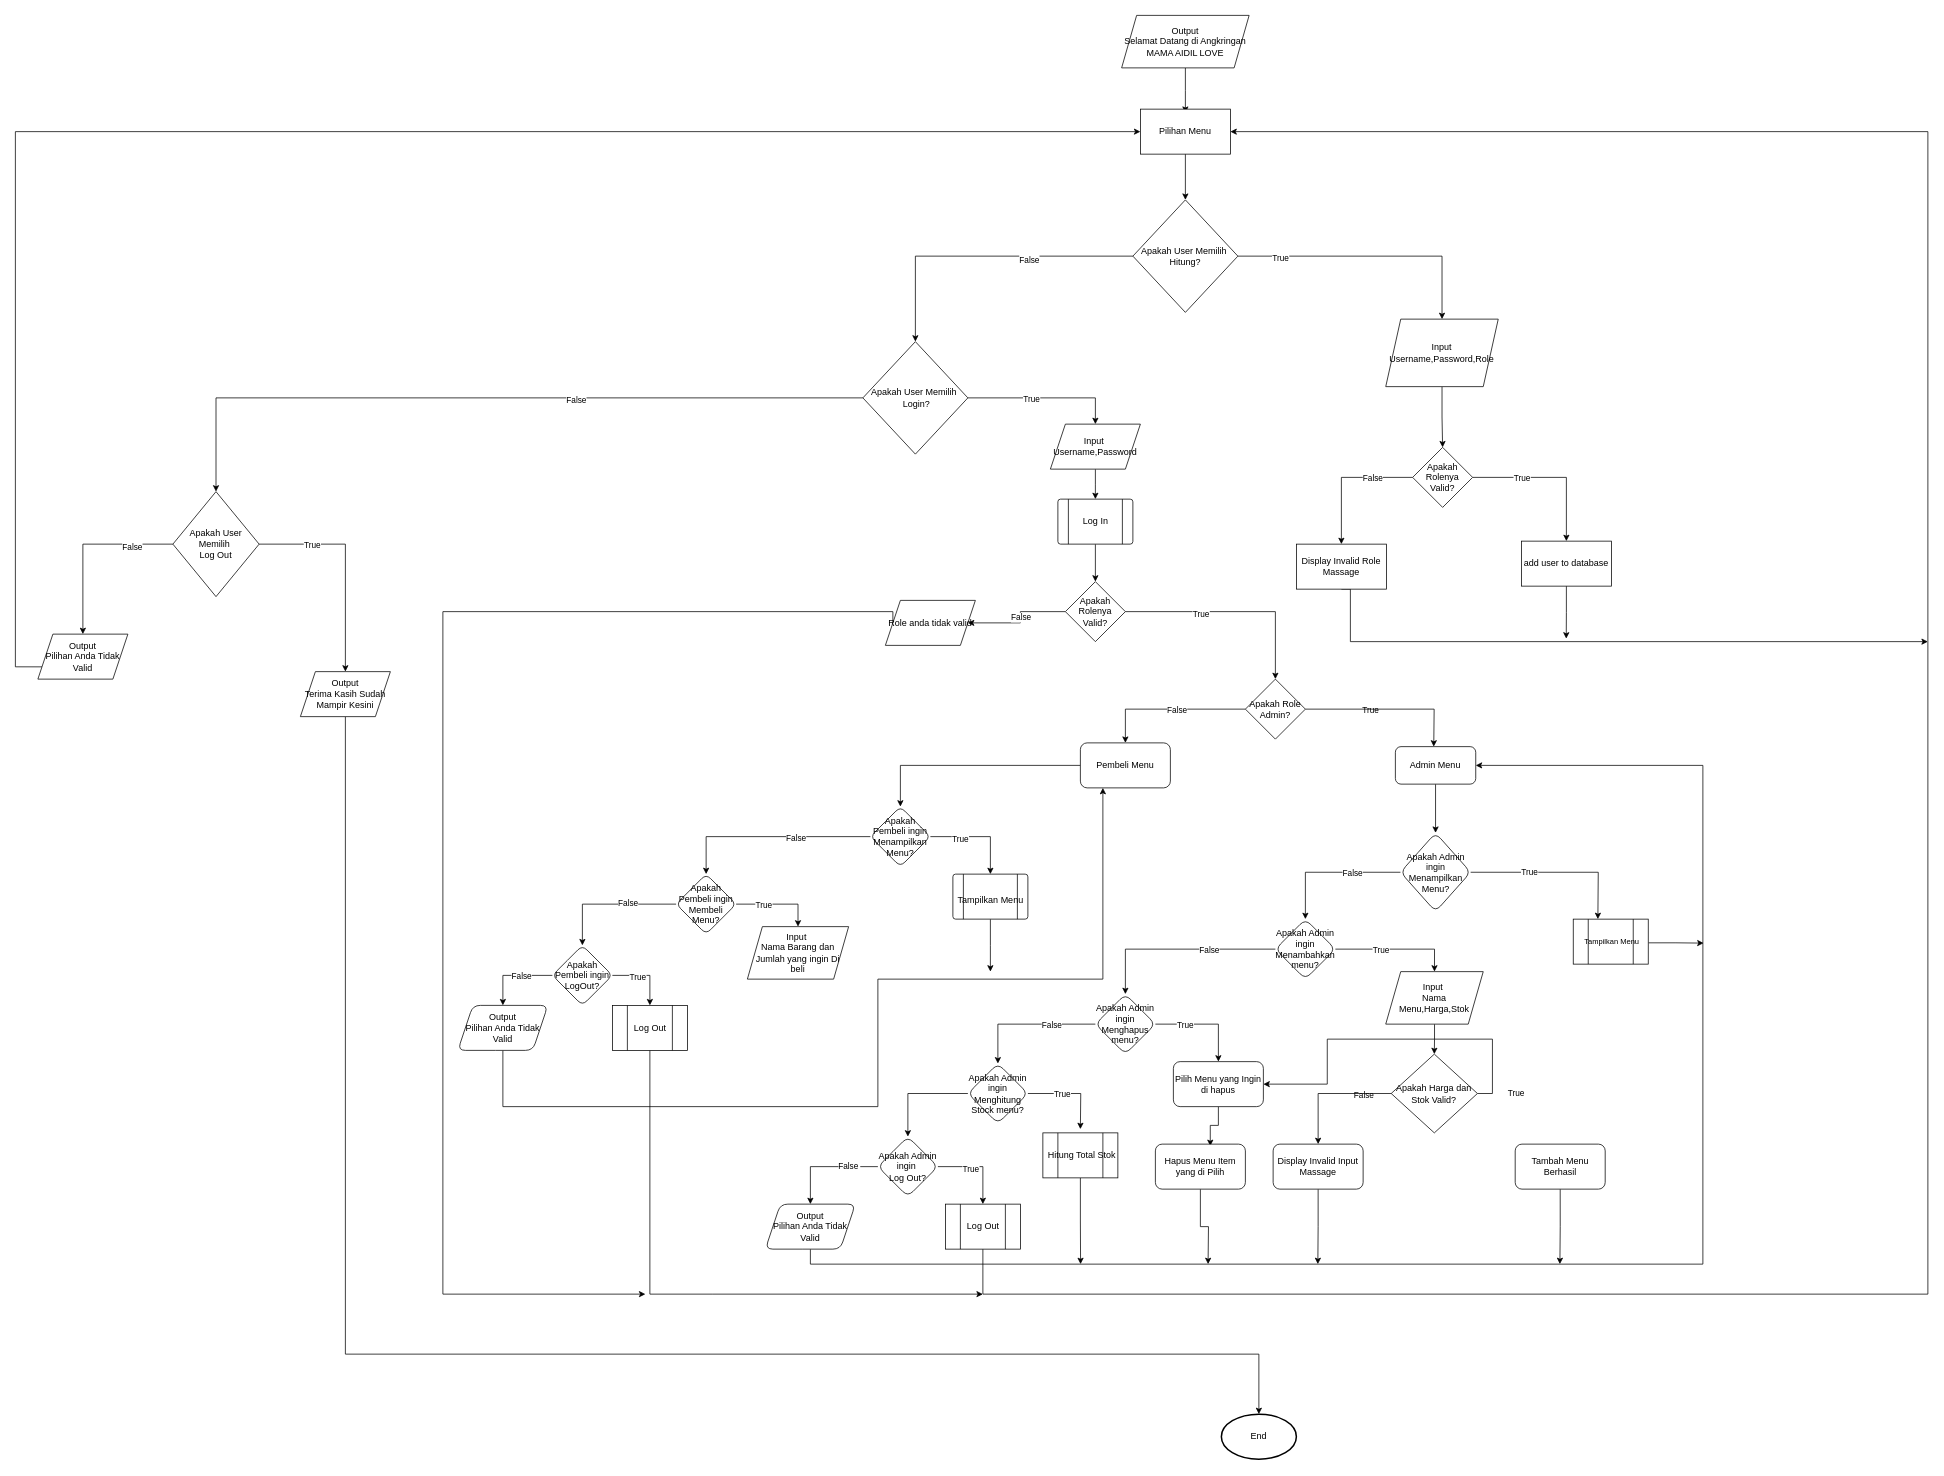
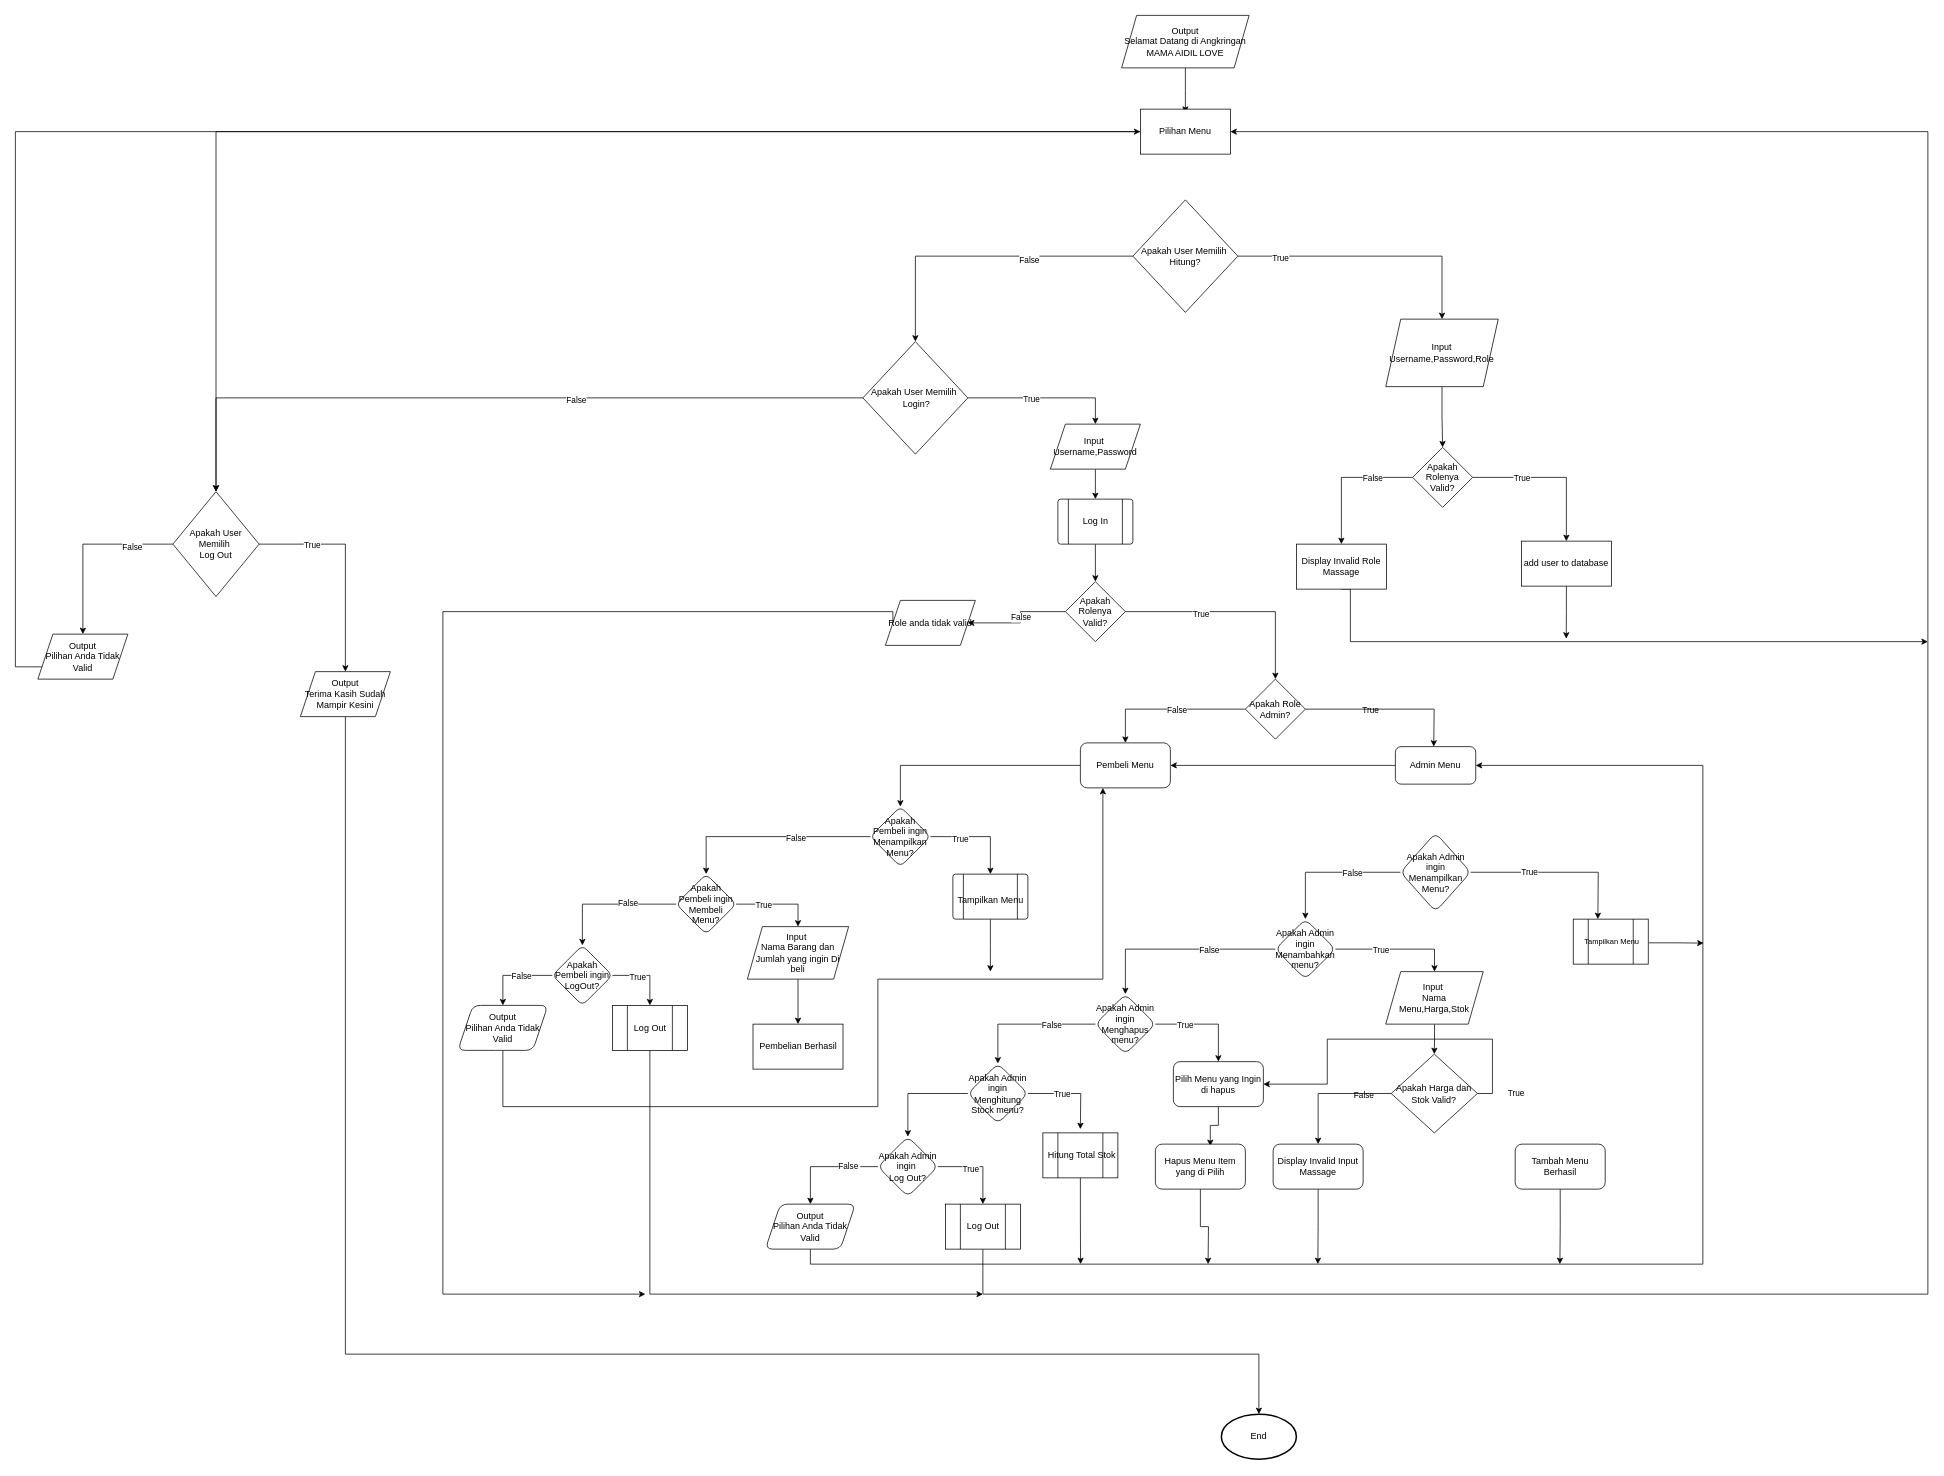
(1185, 175) -> (216, 264)
(1436, 806) -> (1285, 765)
none -> (798, 1017)
none -> (798, 1047)
